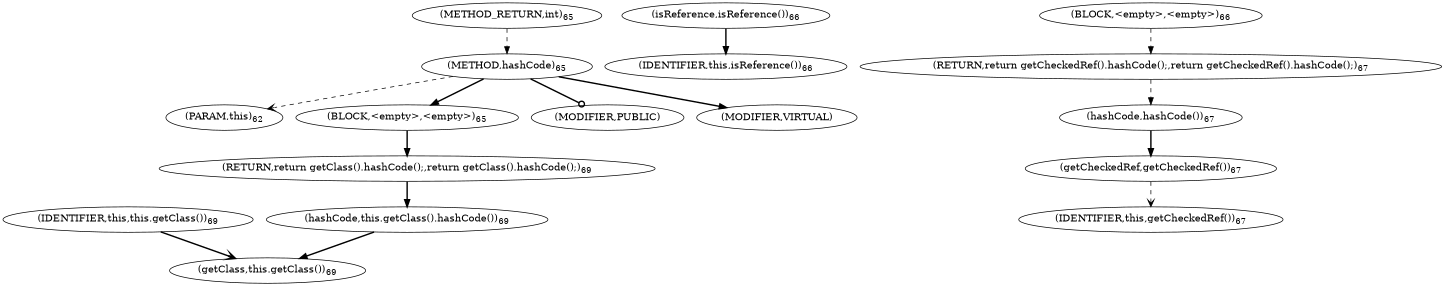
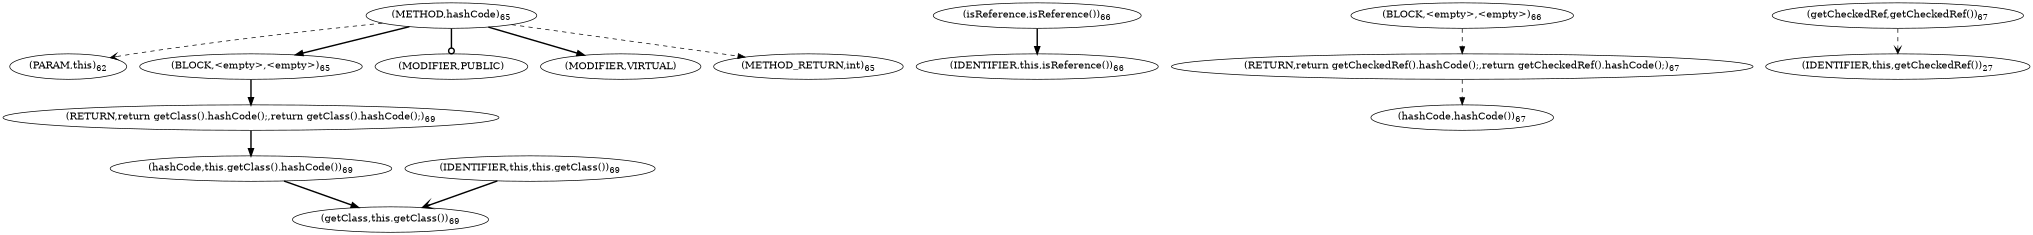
(507, 38) -> (625, 40)
(1151, 140) -> none
(1241, 219) -> (1988, 66)
